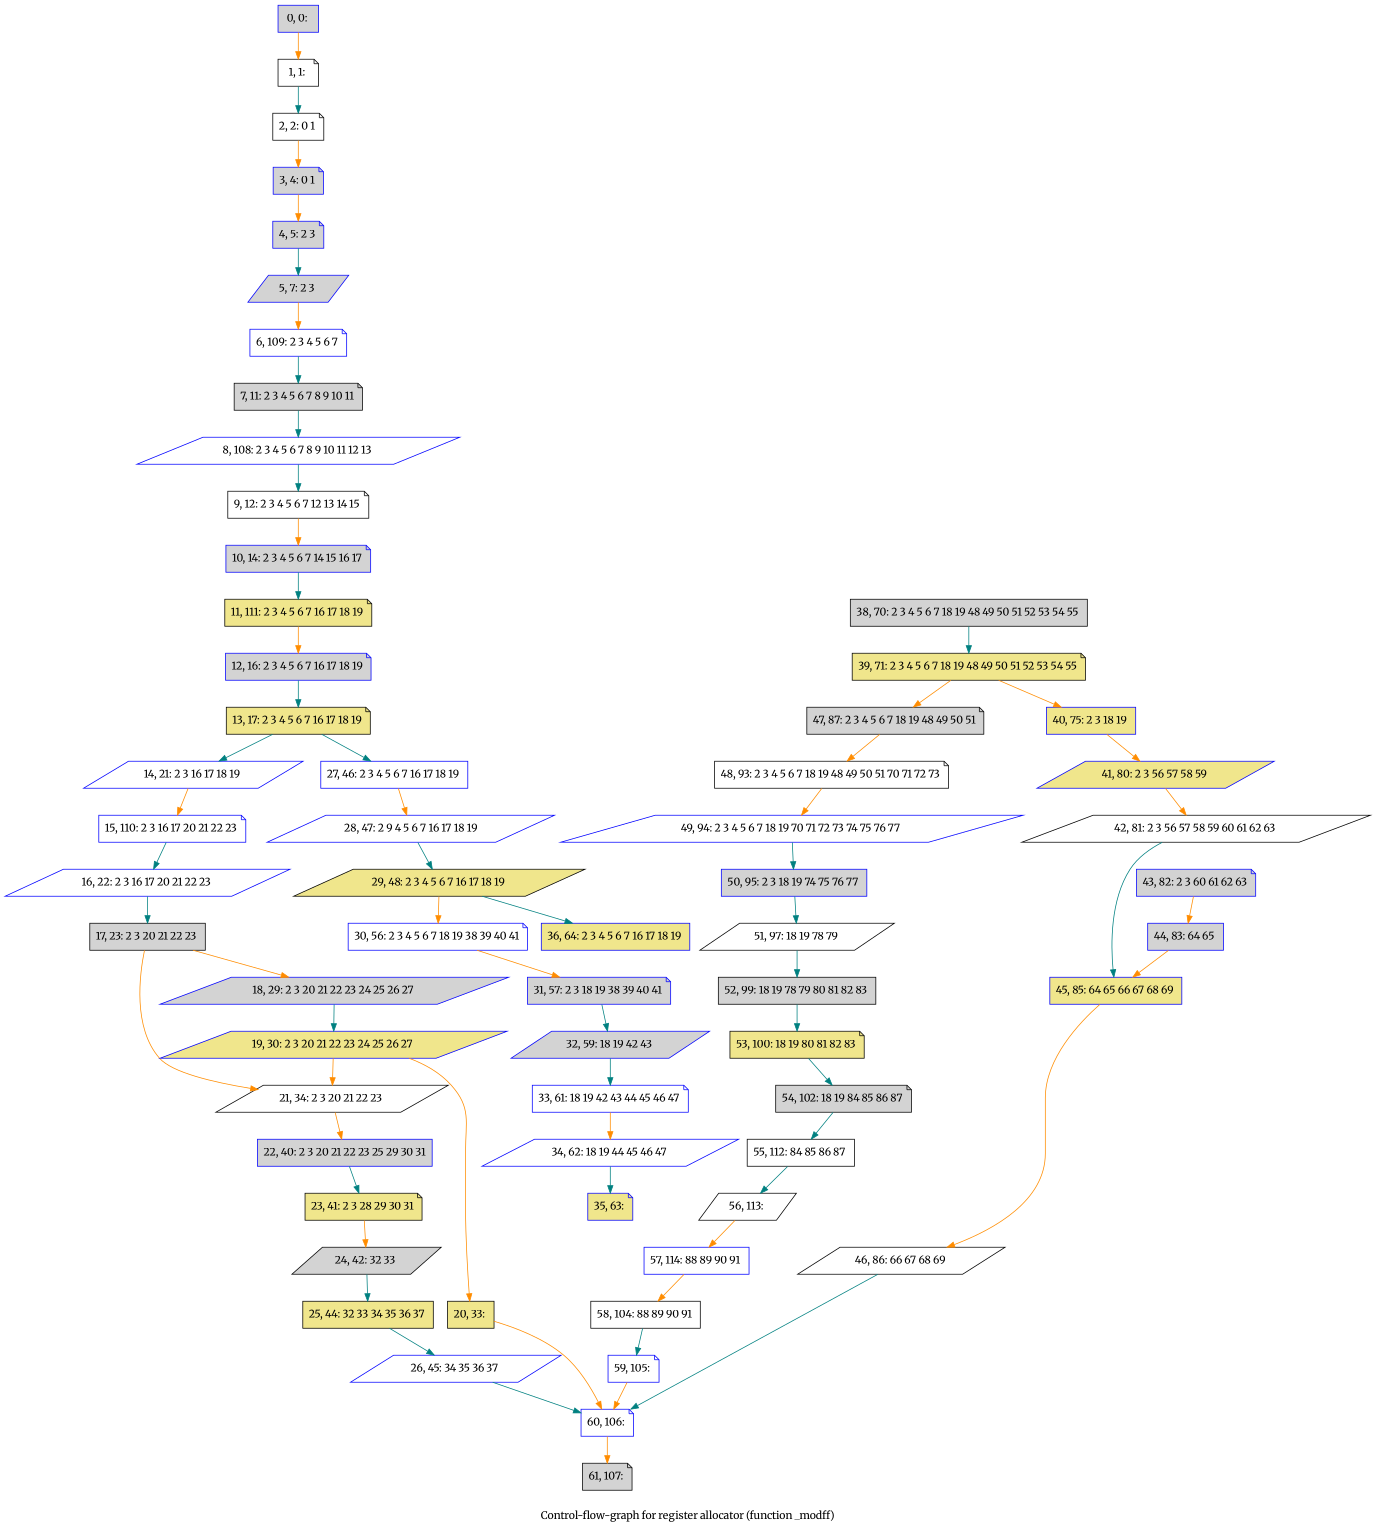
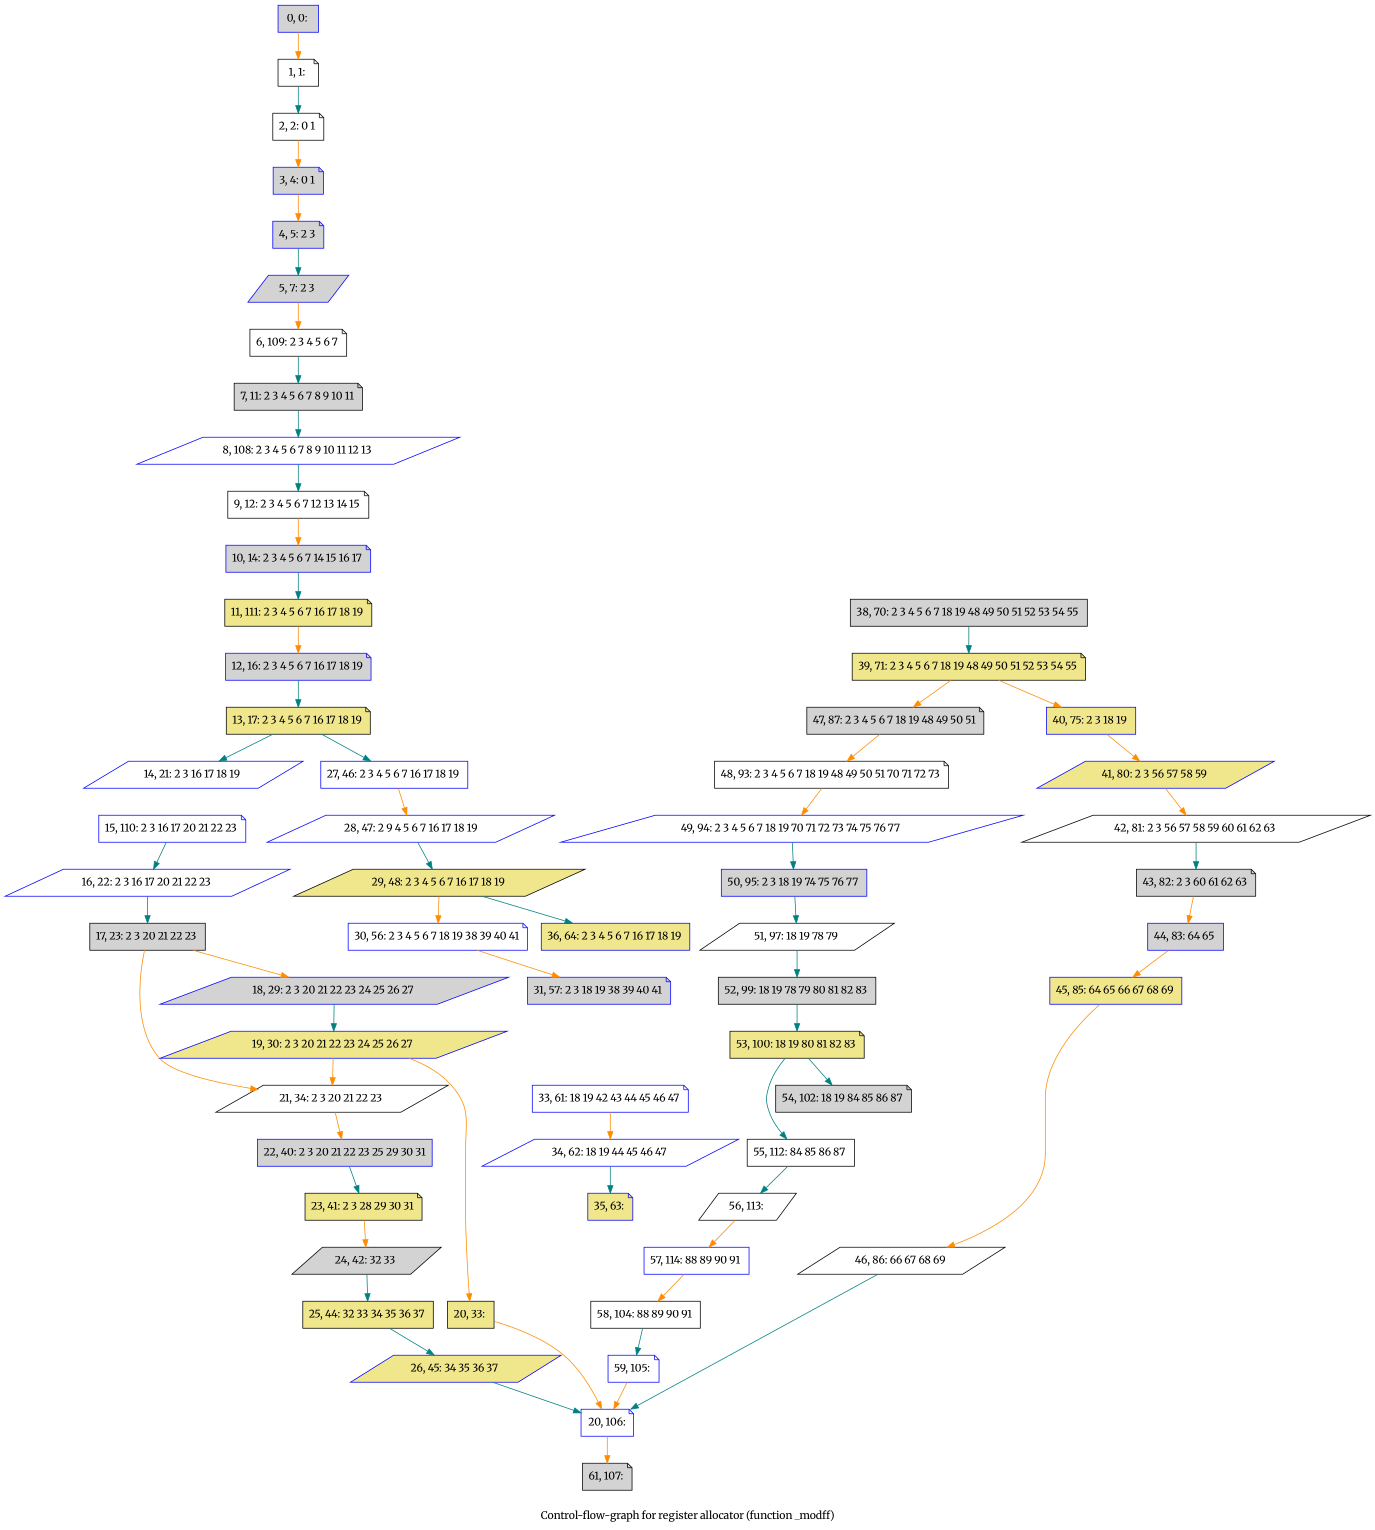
(298, 343) -> (298, 343)
(184, 798) -> none
(1196, 883) -> (1196, 883)
(1118, 897) -> (1196, 852)
(610, 1045) -> none
(825, 1123) -> (767, 1095)
(456, 1369) -> (456, 1369)
(607, 1423) -> (607, 1423)
